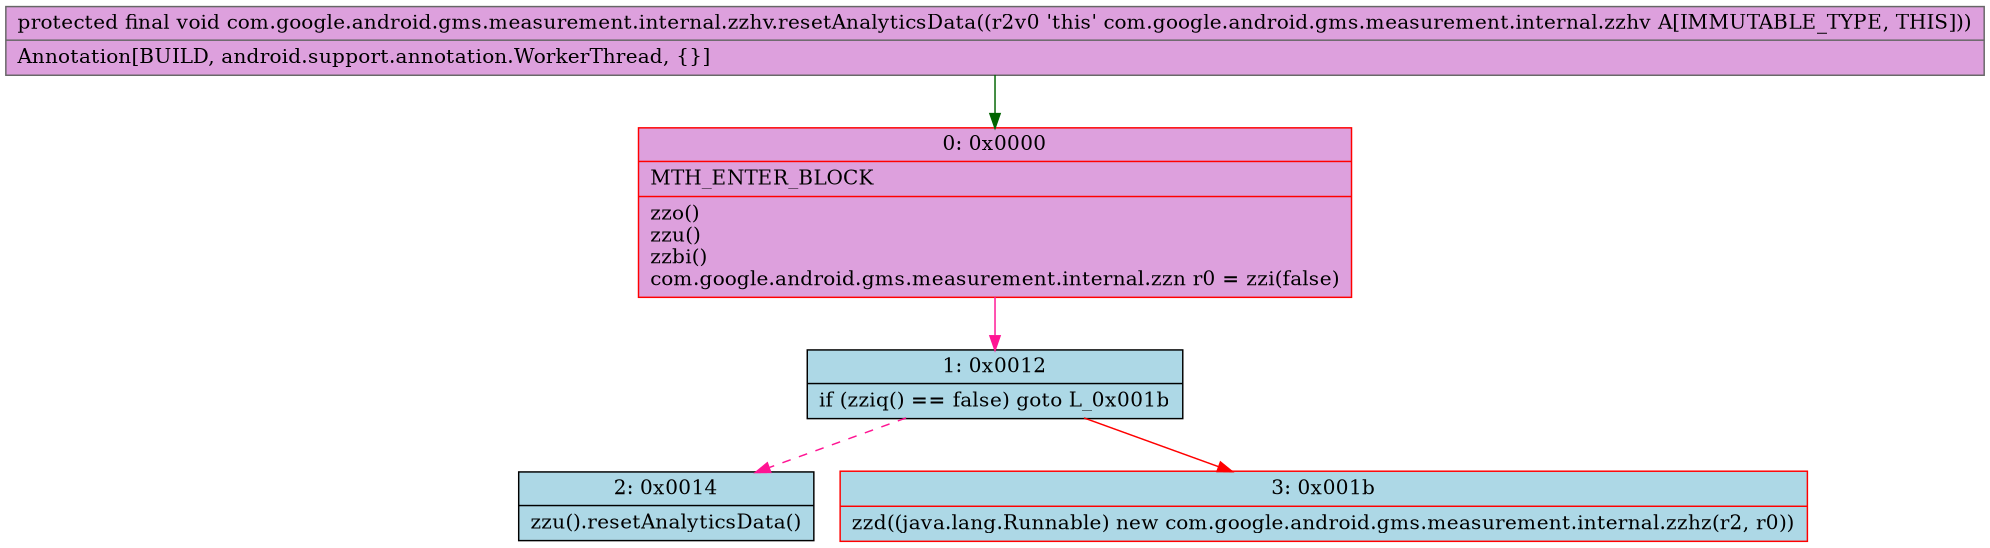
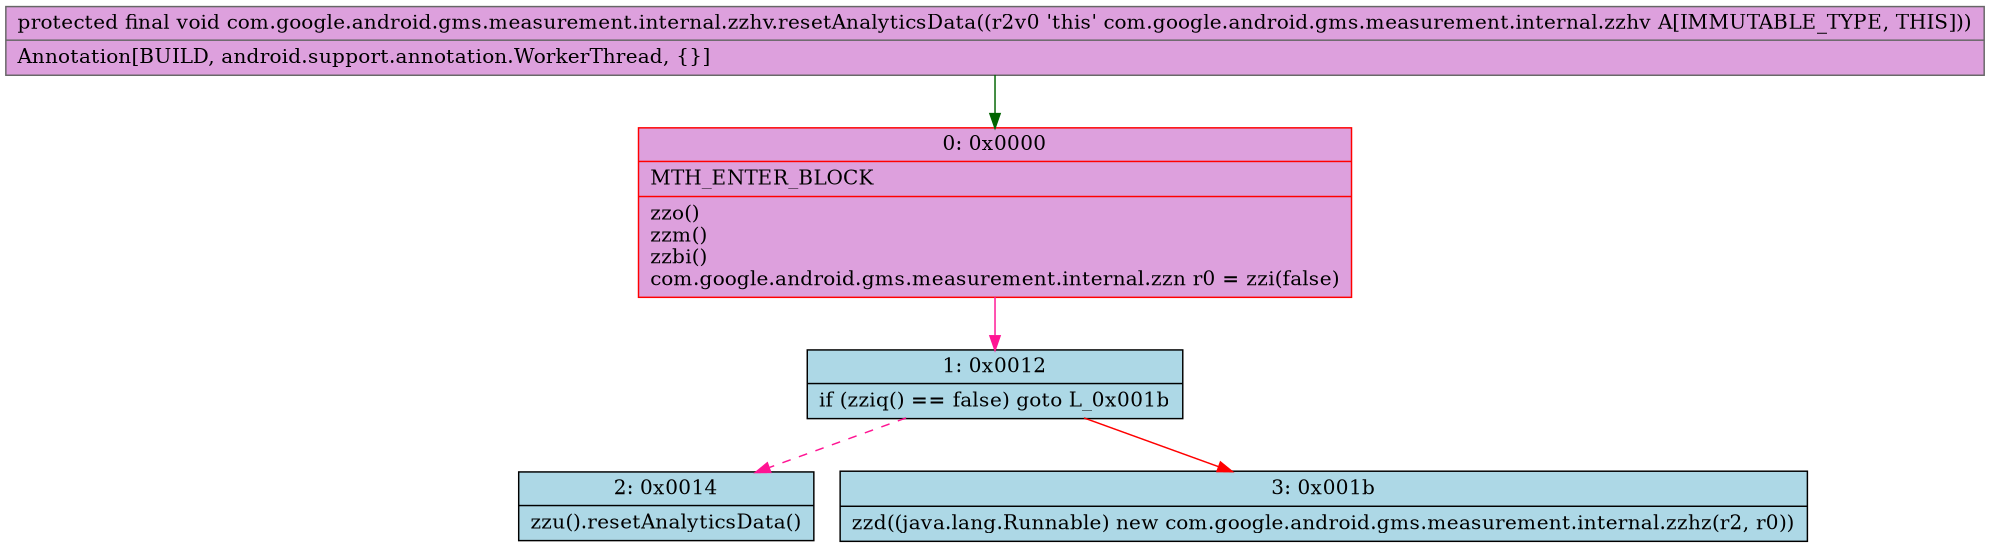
(676, 235) -> (679, 235)
(1324, 506) -> (1324, 506)
